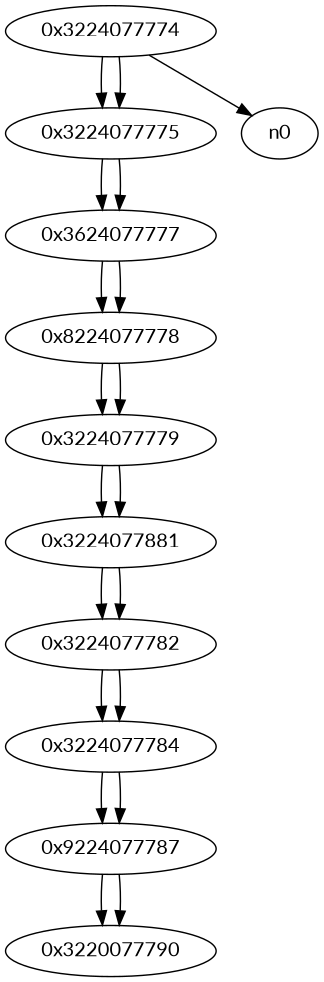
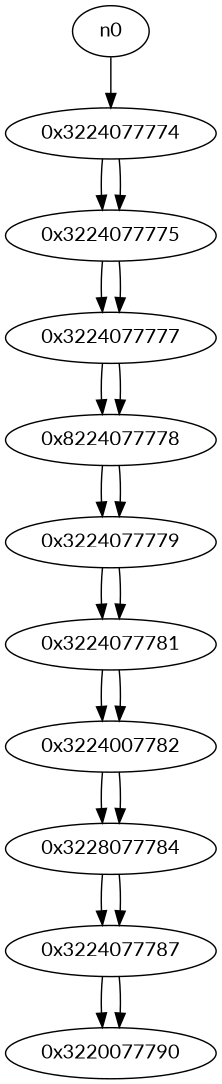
(194, 82) -> (111, 75)
(111, 236) -> (111, 338)
(111, 542) -> (111, 644)
(111, 644) -> (111, 747)
(111, 747) -> (111, 849)
(111, 849) -> (111, 951)
